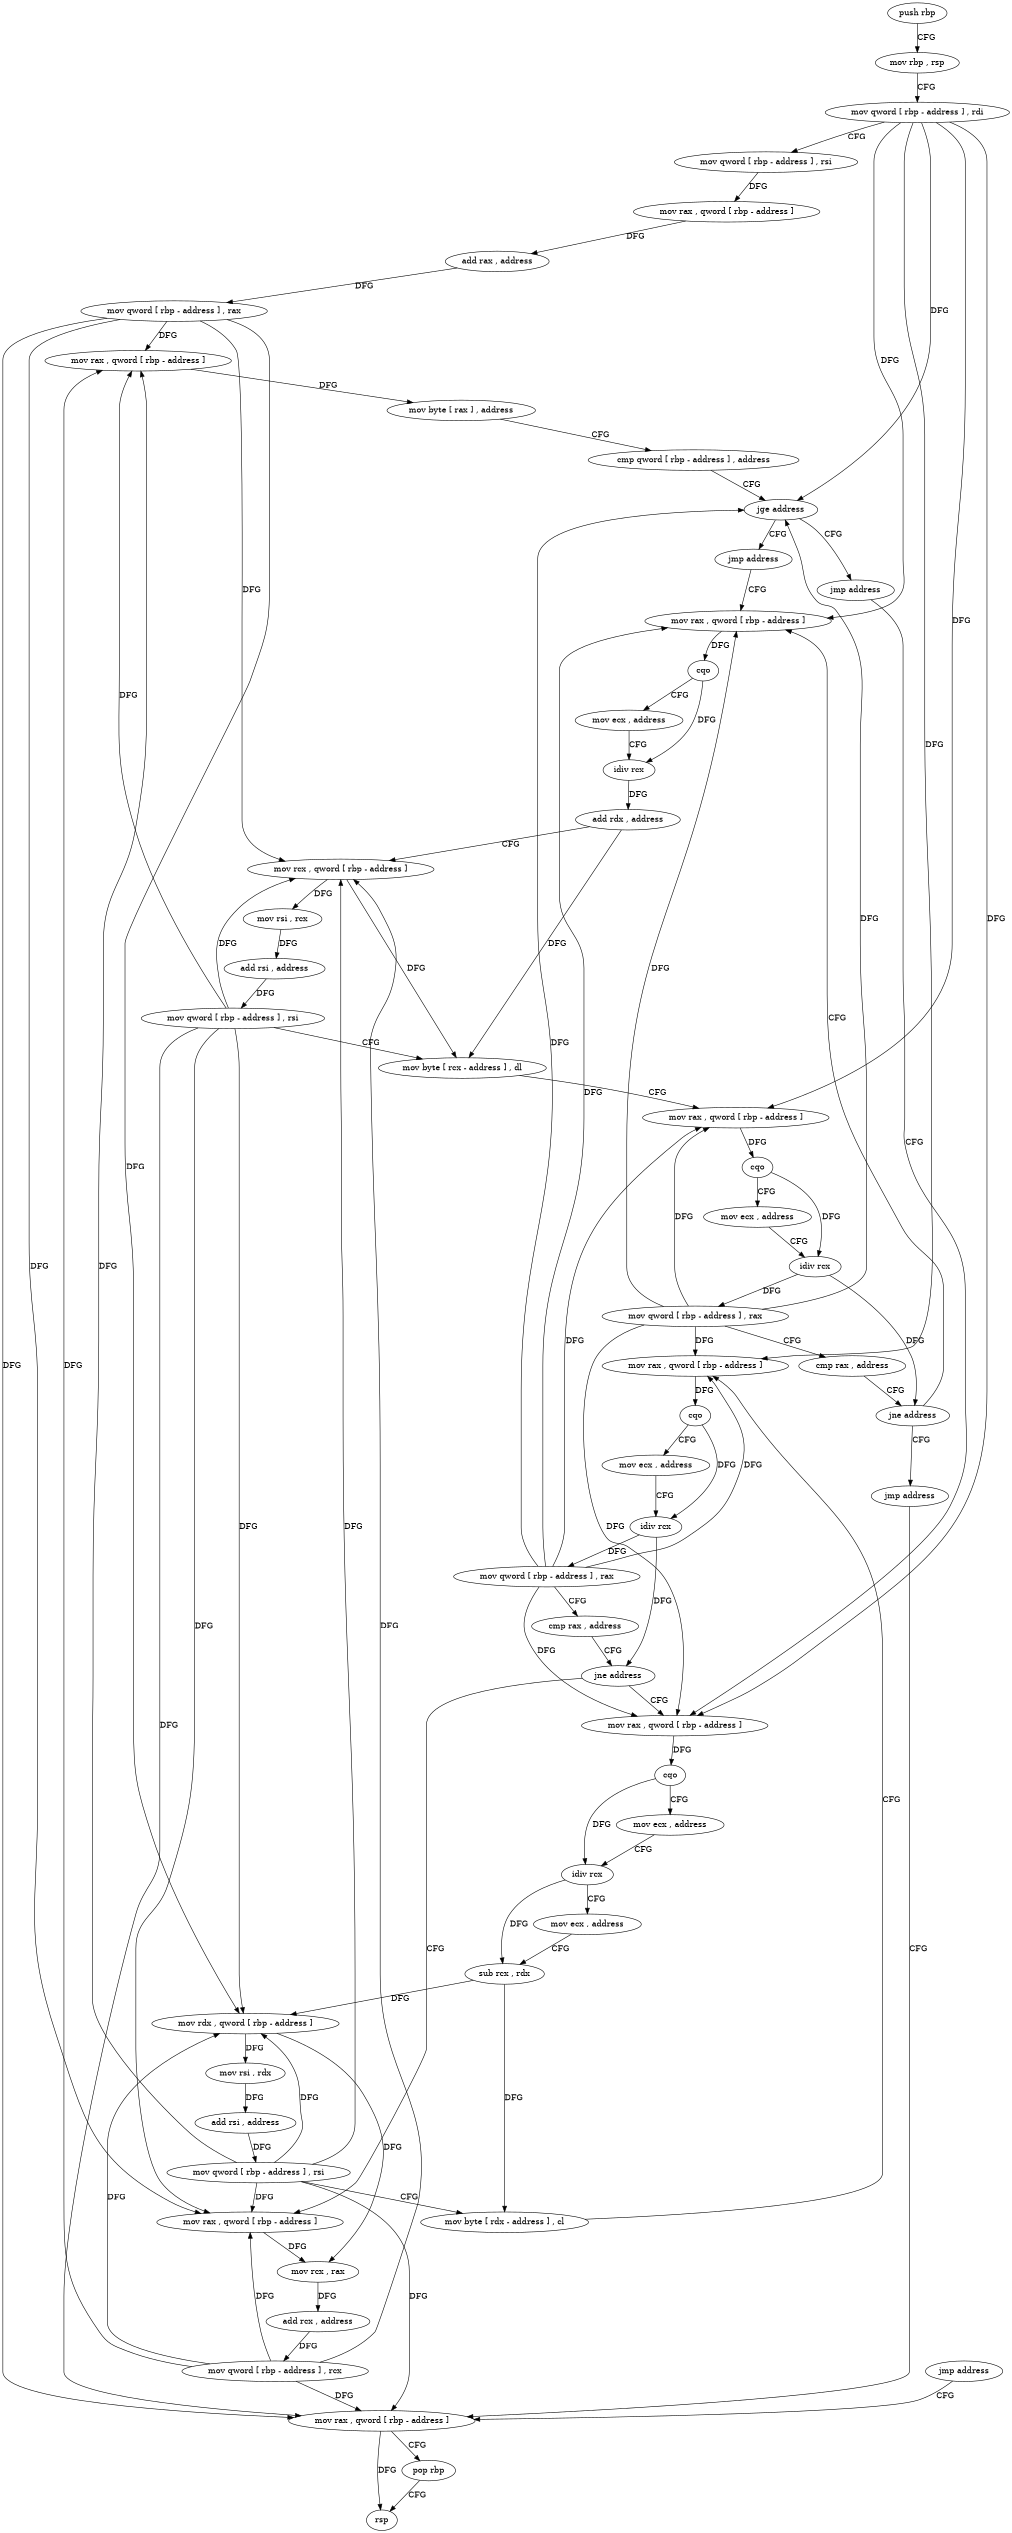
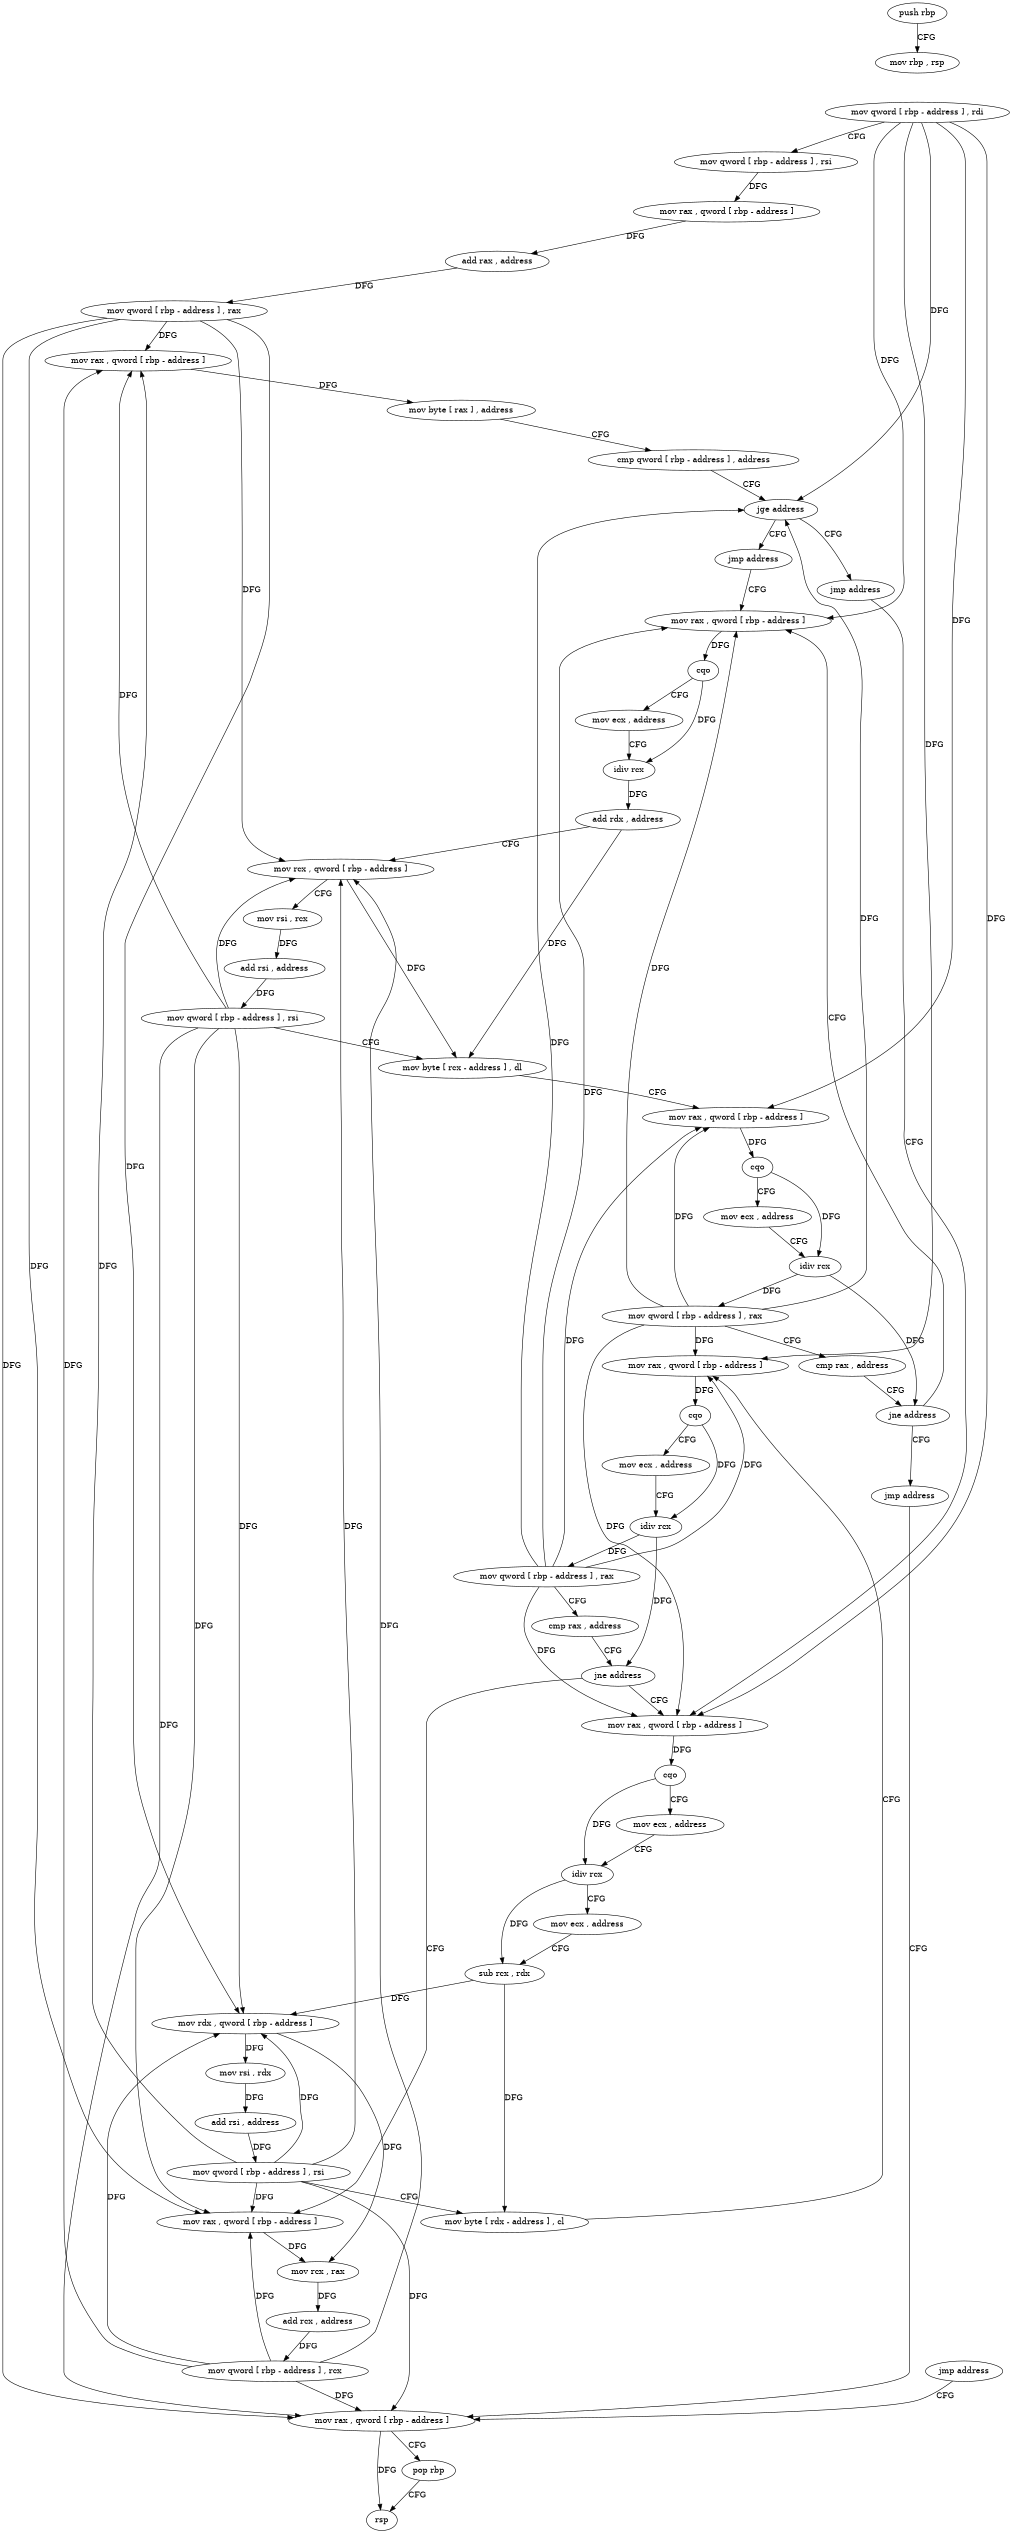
(917, 85) -> none
(323, 894) -> (323, 894)
